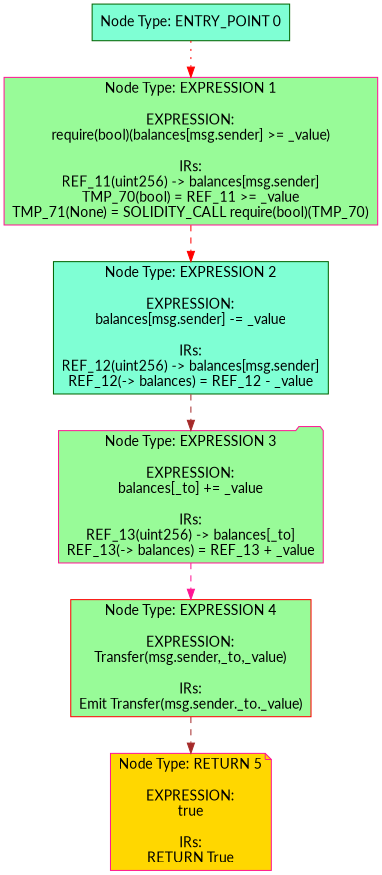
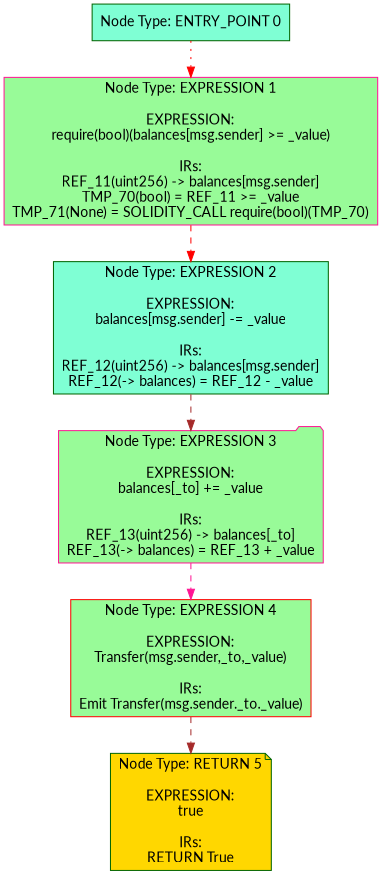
(191, 812) -> (191, 812)
